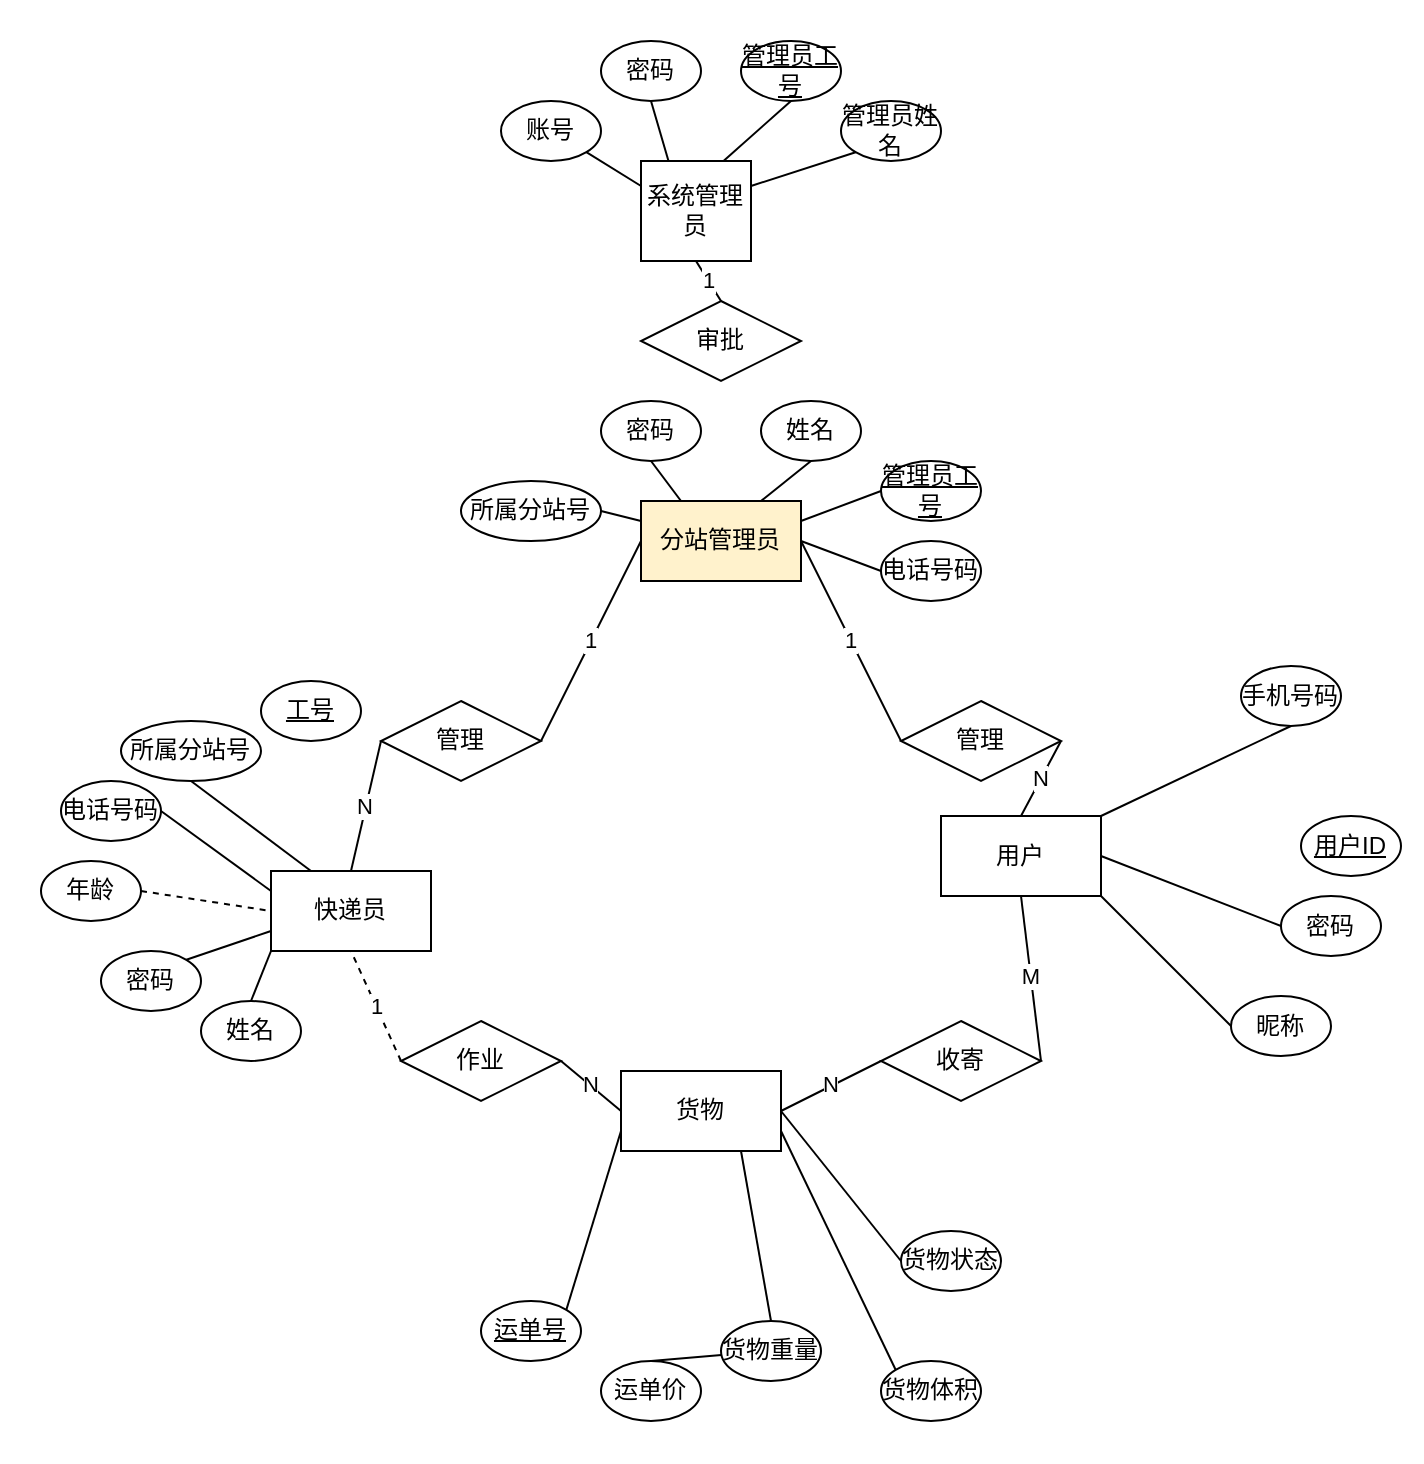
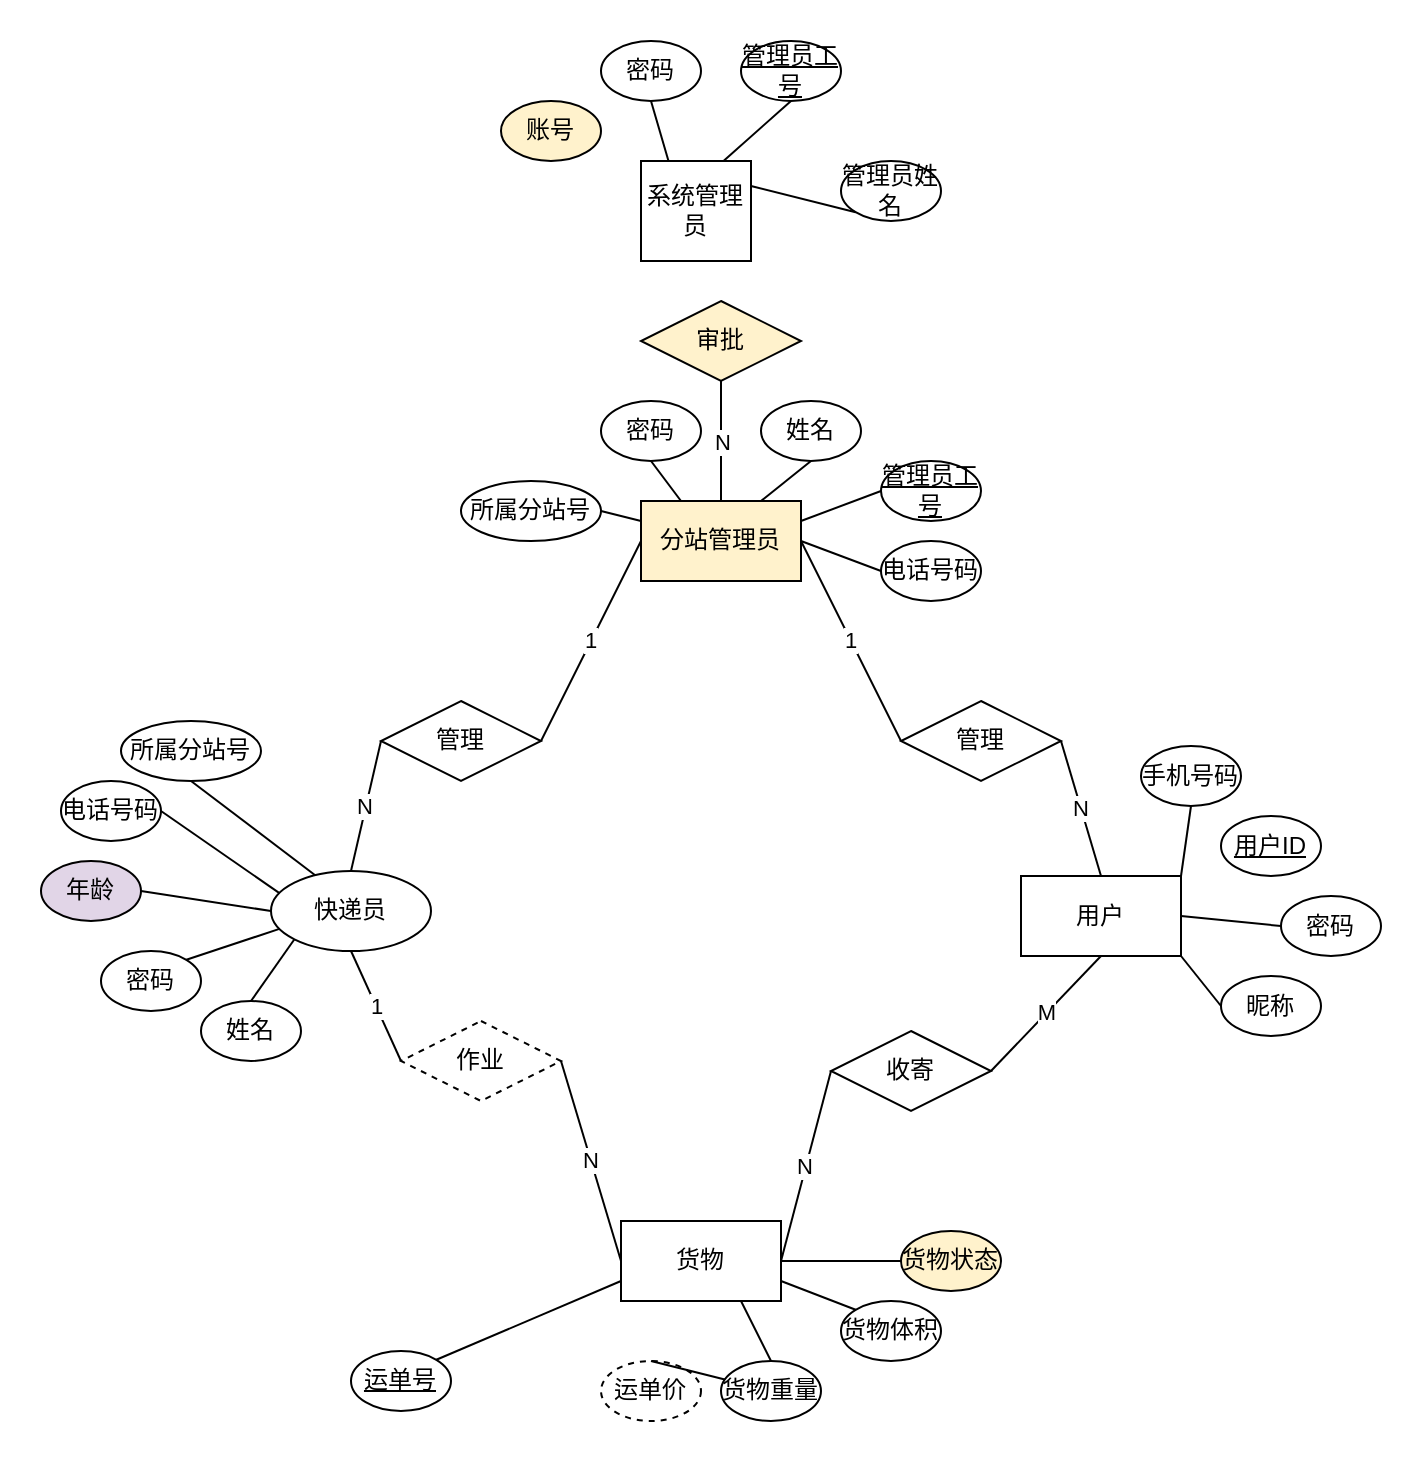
(551, 131) -> (551, 131)
(891, 131) -> (891, 191)
(614, 169) -> none
(709, 281) -> none
(721, 341) -> (721, 341)
none -> (721, 414)
(1291, 696) -> (1191, 776)
(311, 711) -> none
(1351, 846) -> (1271, 846)
(1021, 856) -> (1101, 916)
(91, 891) -> (91, 891)
(207, 901) -> (207, 901)
(351, 911) -> (351, 911)
(1281, 1026) -> (1271, 1006)
(391, 1040) -> (391, 1040)
(481, 1061) -> (481, 1061)
(961, 1061) -> (911, 1071)
(701, 1111) -> (701, 1261)
(951, 1261) -> (951, 1261)
(531, 1331) -> (401, 1381)
(771, 1351) -> (771, 1391)
(651, 1391) -> (651, 1391)
(931, 1391) -> (891, 1331)
